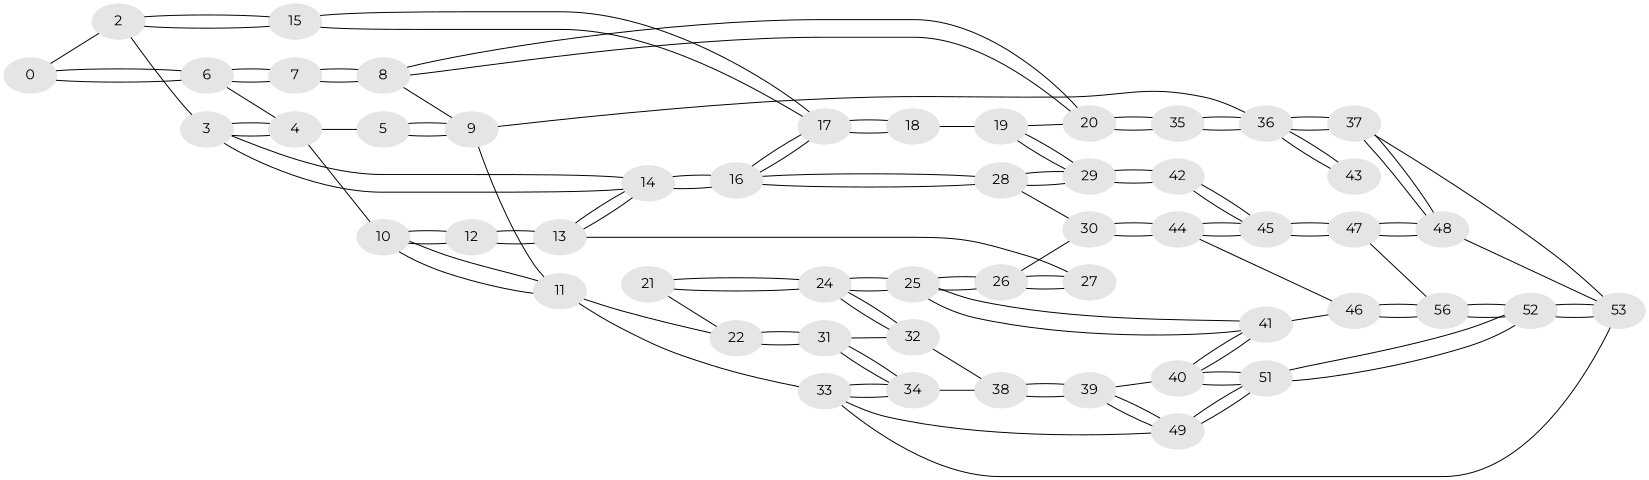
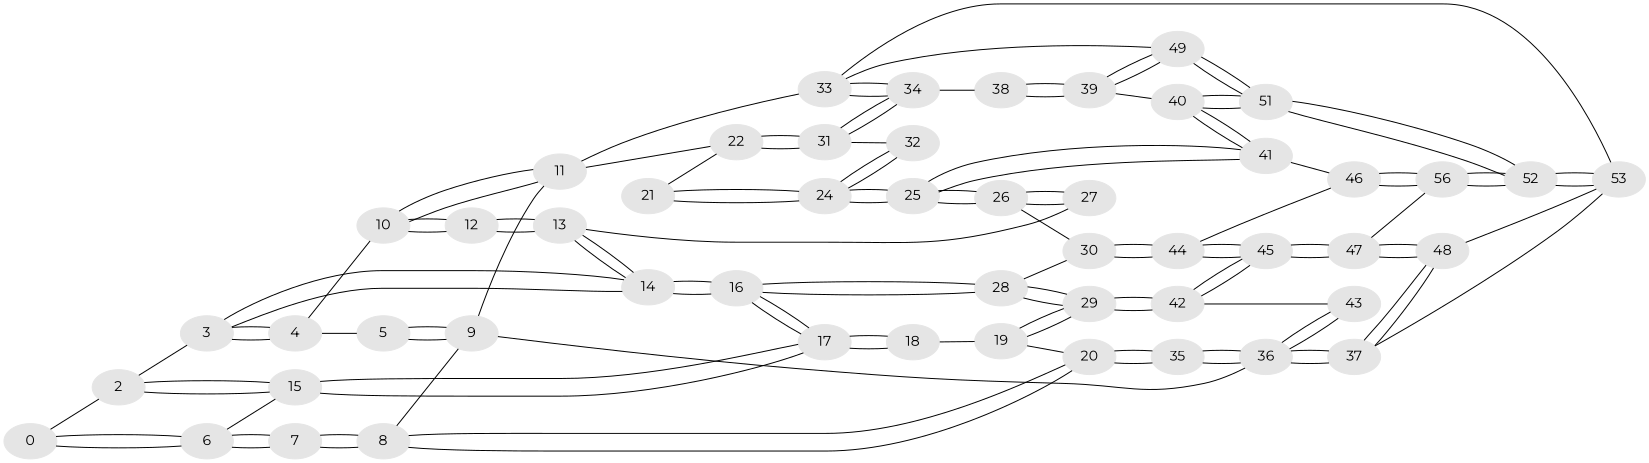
(251, 103) -> (251, 414)
none -> (1266, 304)
(957, 364) -> none
